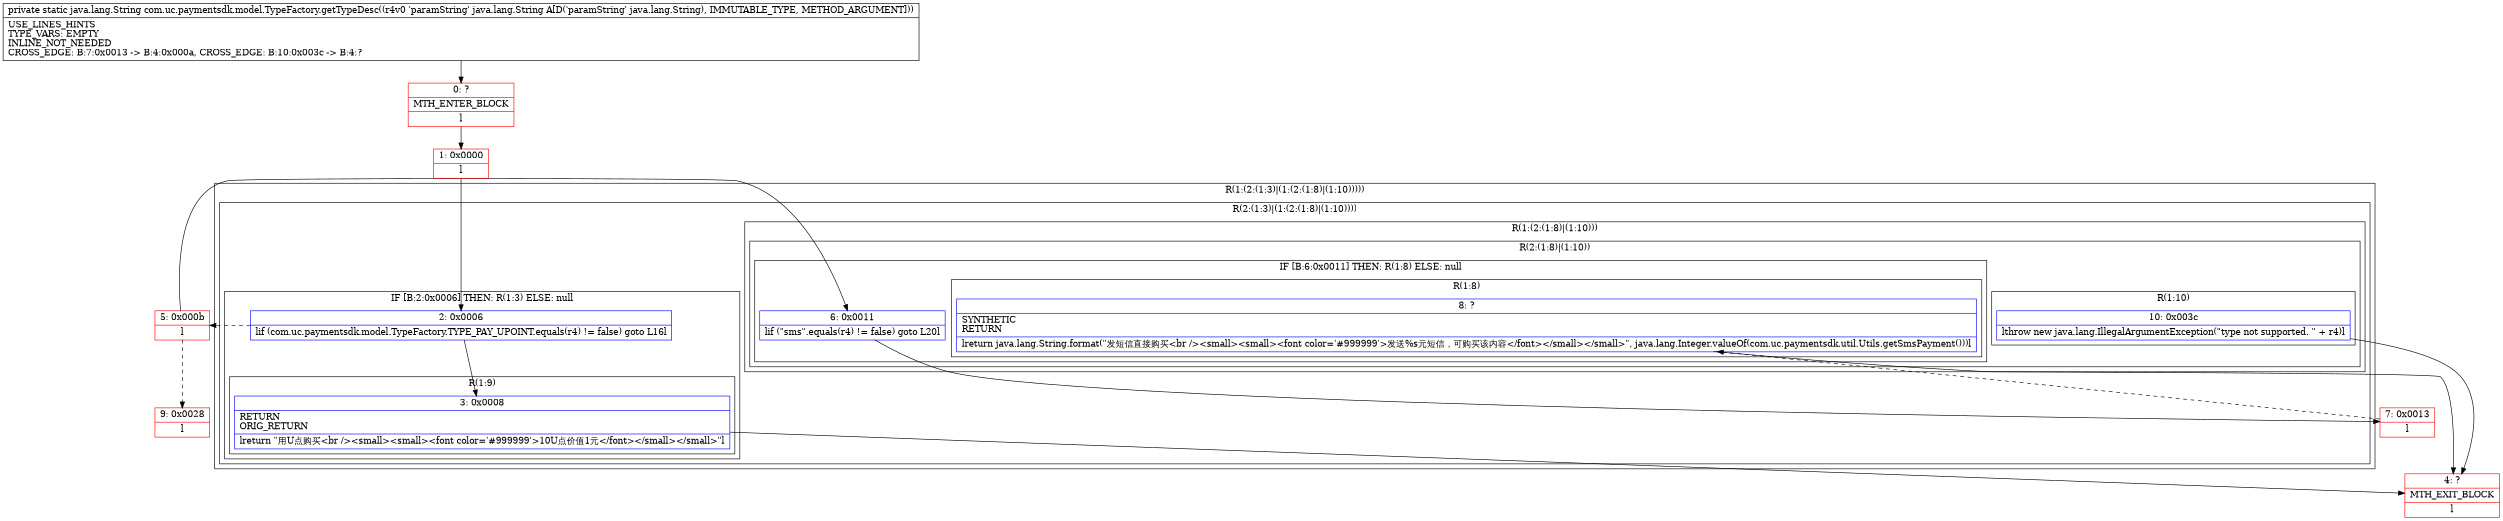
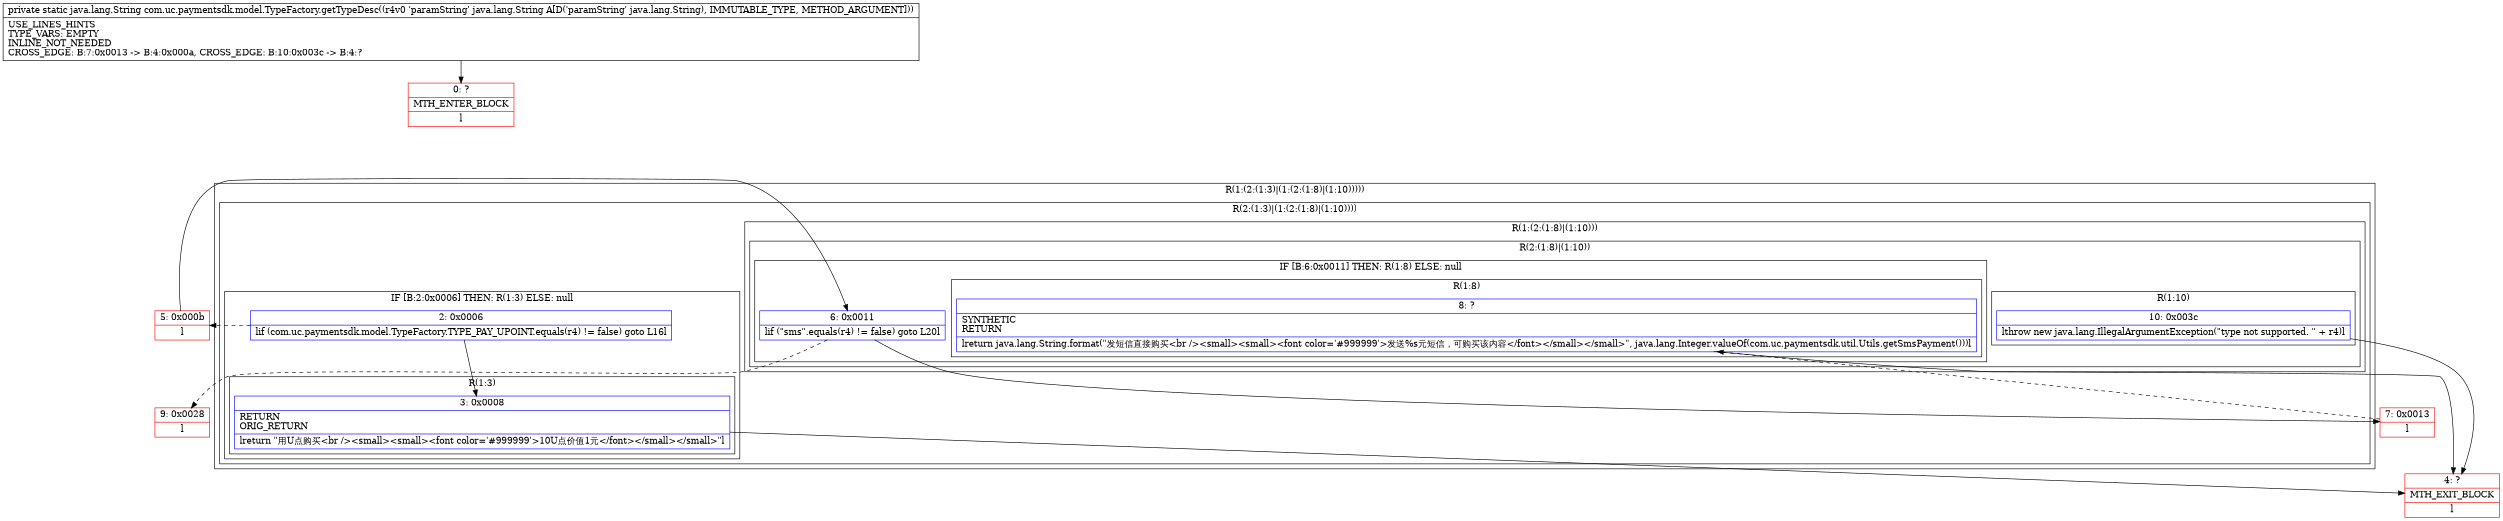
(461, 164) -> none
(182, 371) -> (509, 372)
(482, 384) -> (482, 384)
